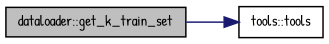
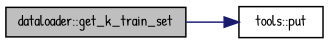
(281, 22) -> (281, 22)
